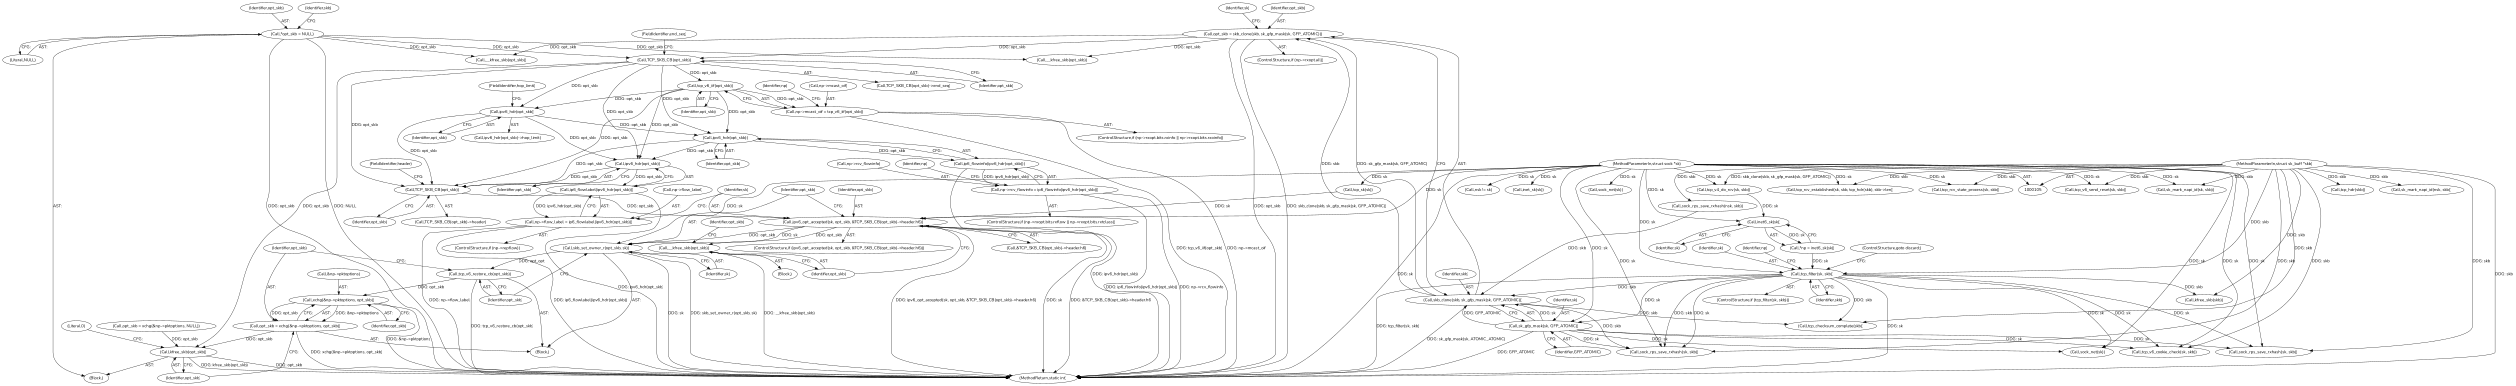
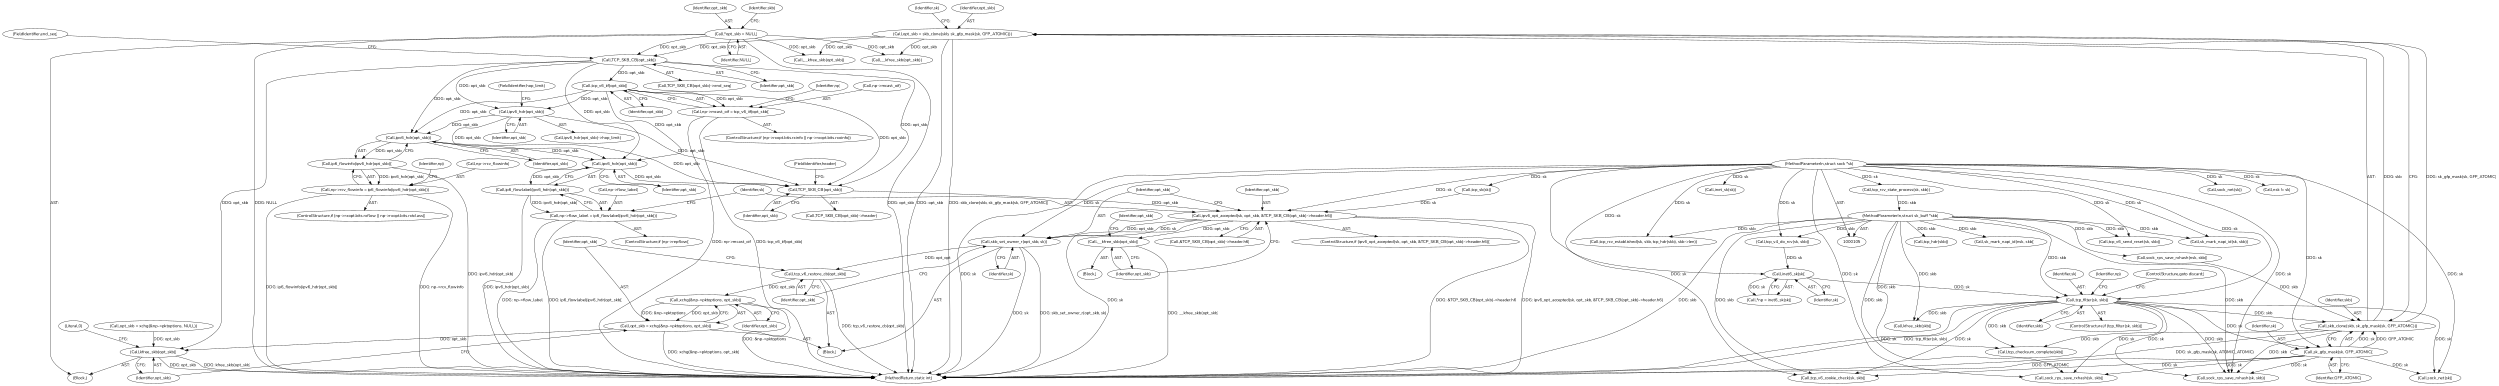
(23, 60) -> (736, 60)
(1290, 60) -> none
(2099, 168) -> (1898, 201)
(1781, 177) -> (1846, 229)
(1812, 260) -> (1932, 288)
(339, 274) -> none
